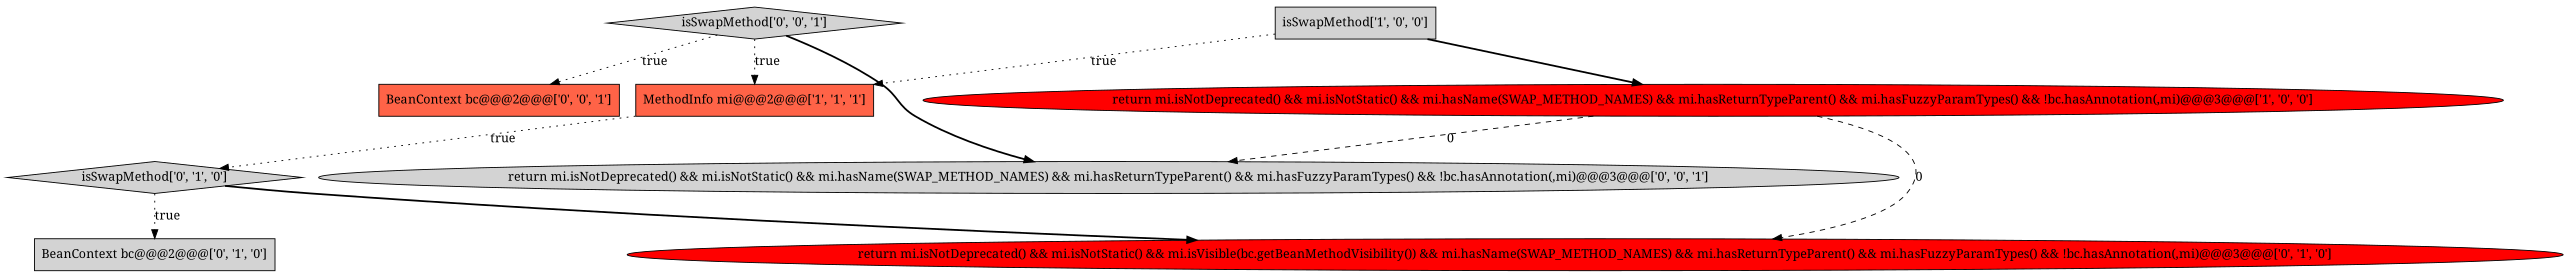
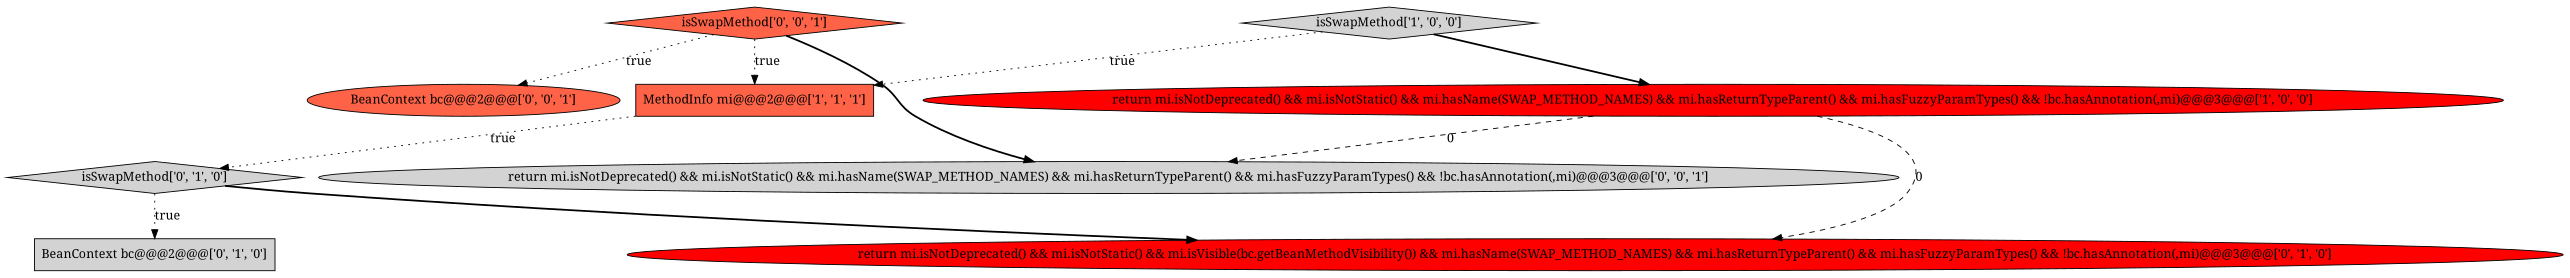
(755, 23) -> (755, 23)
(1356, 23) -> (1389, 23)
(499, 100) -> (464, 100)
